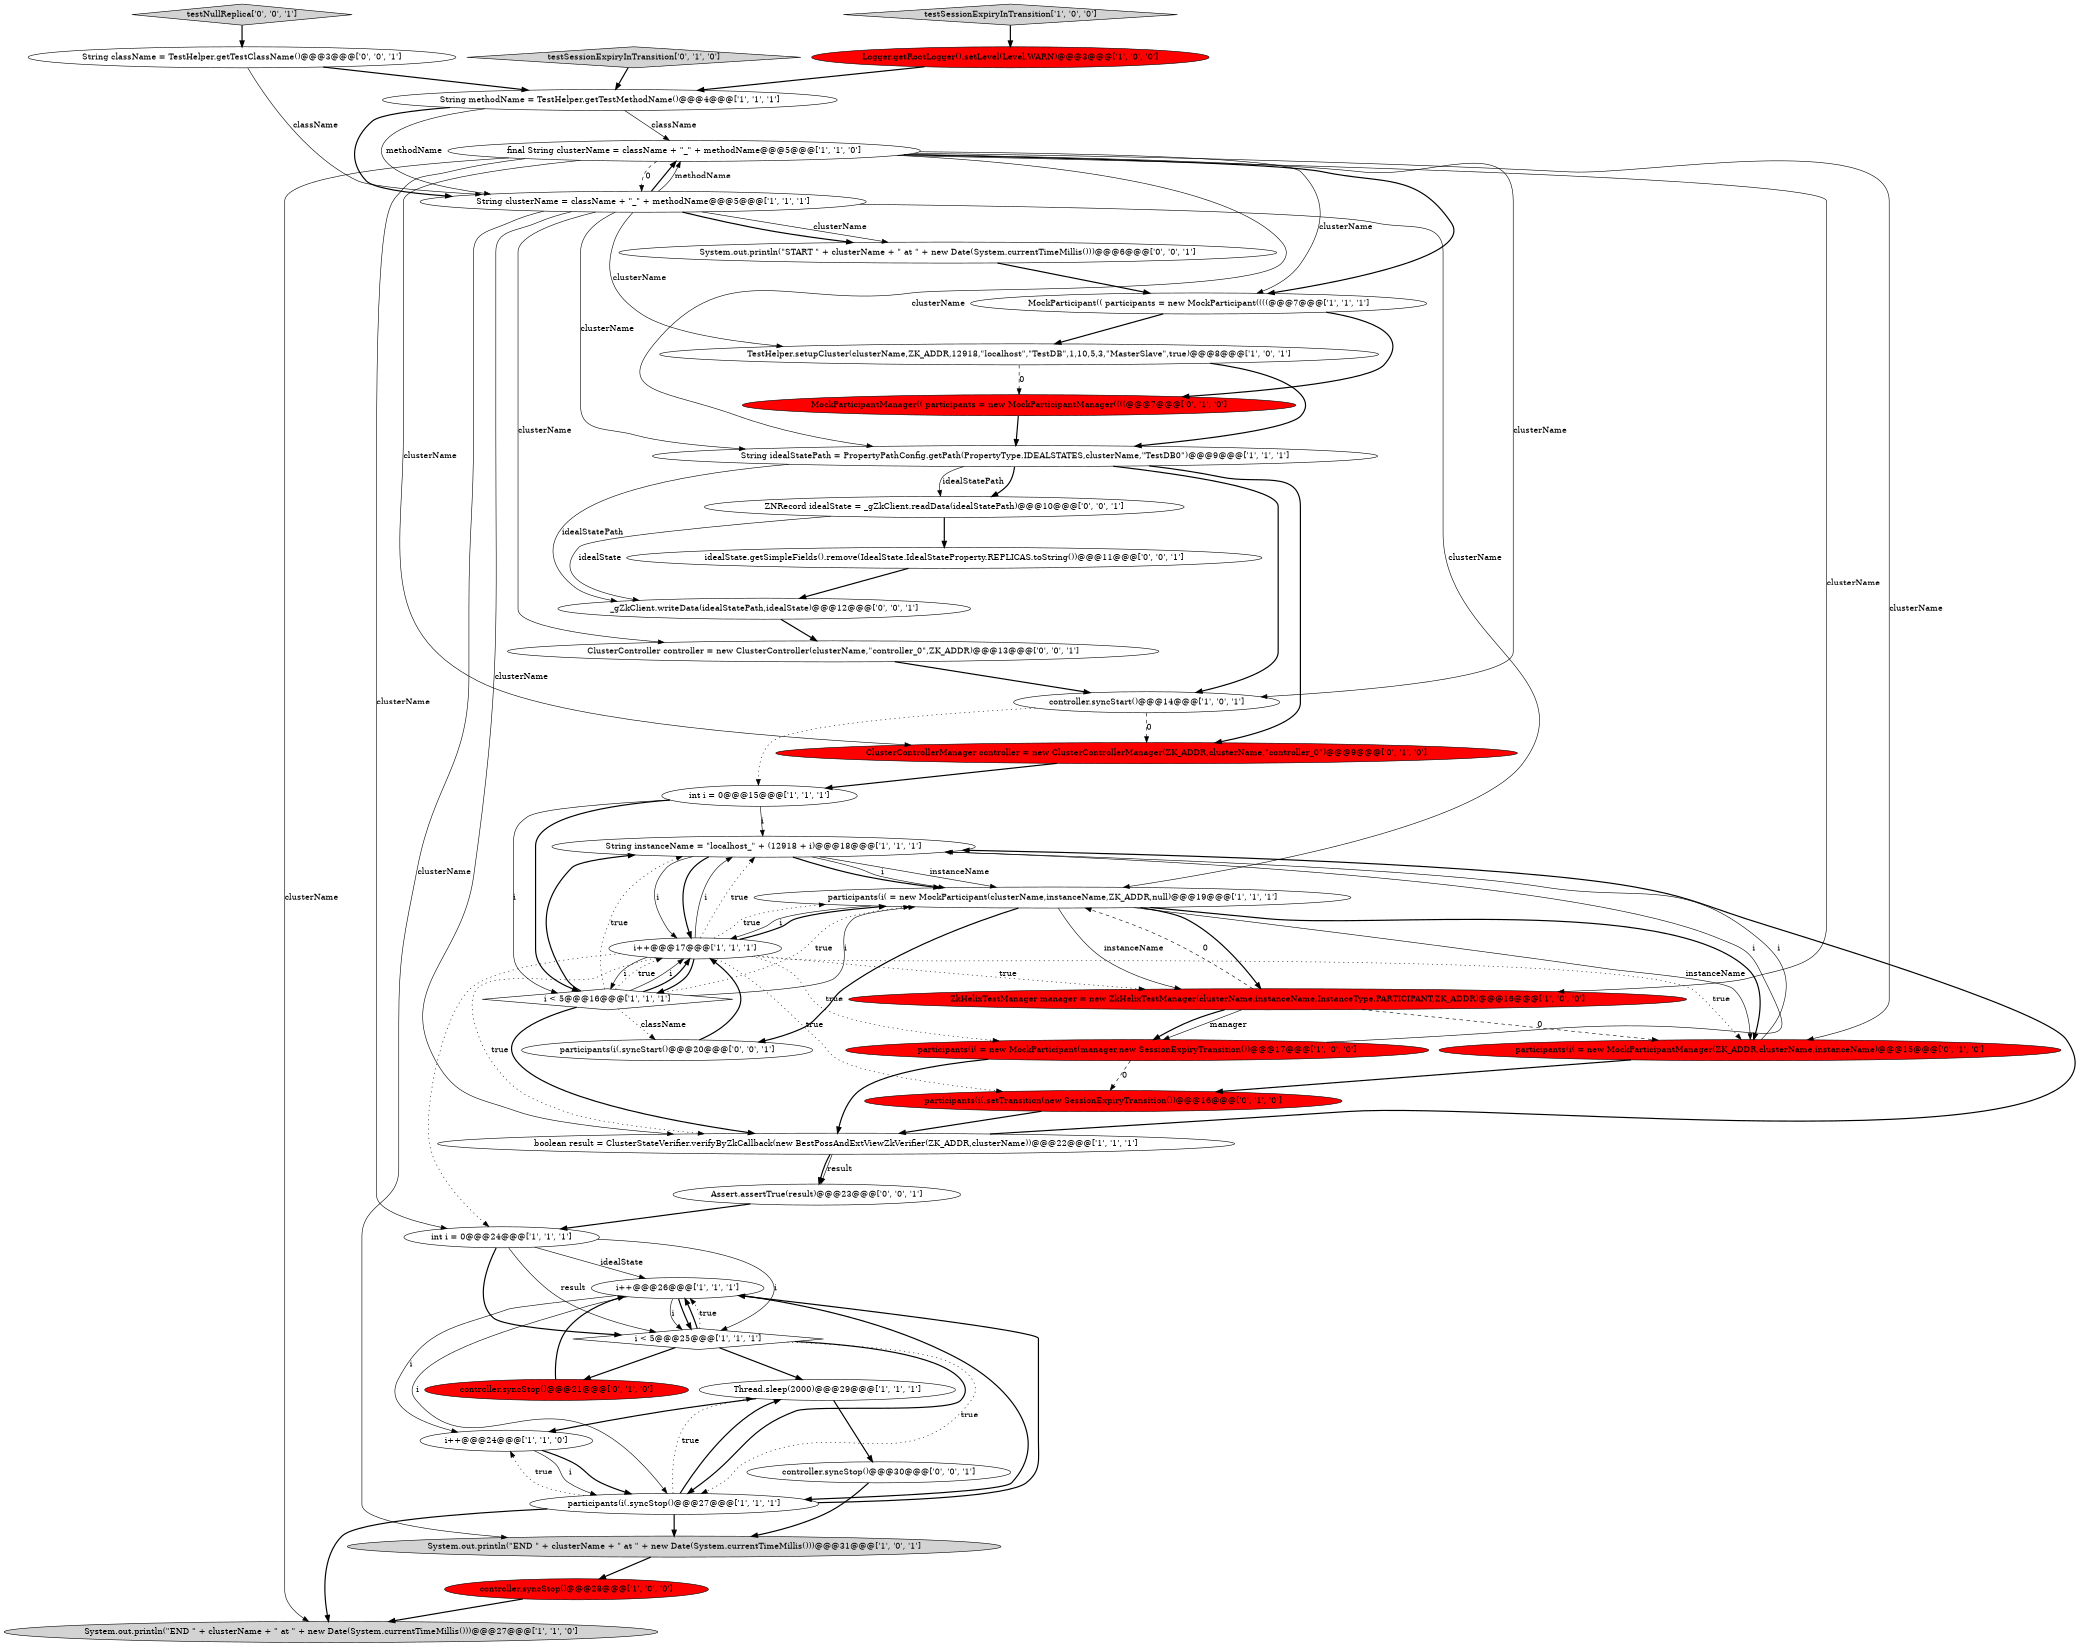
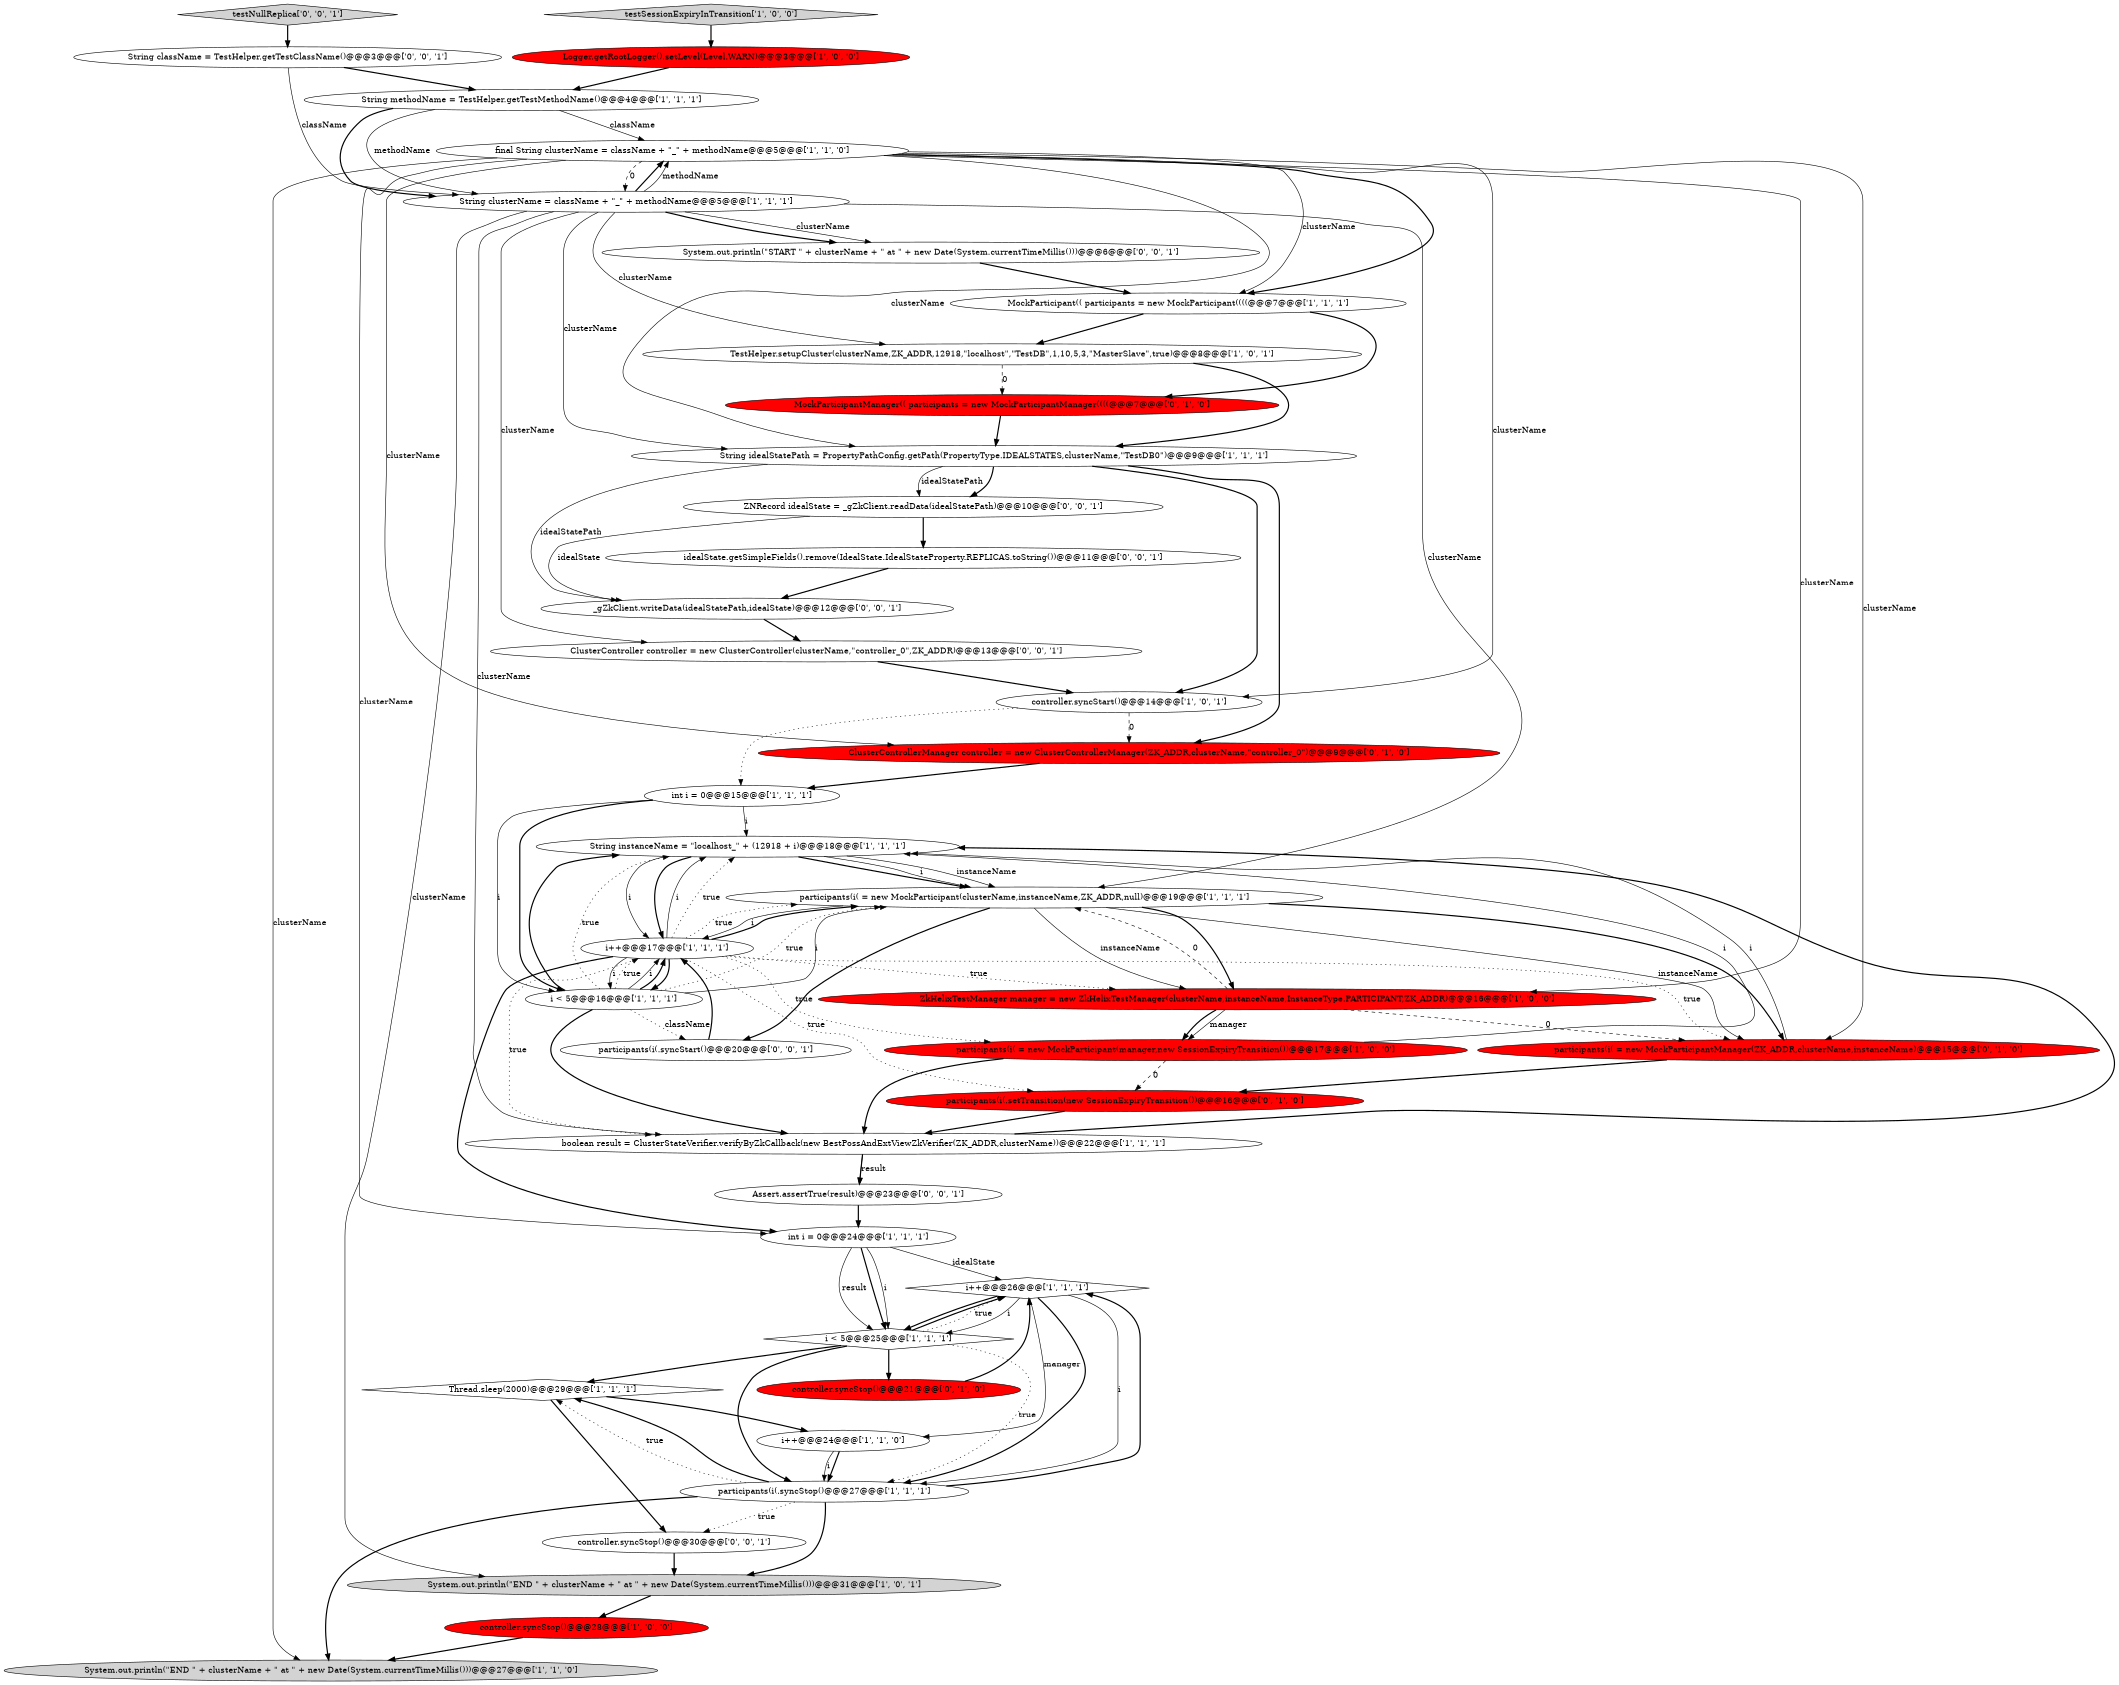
(634, 57) -> none
(608, 999) -> (614, 999)
(445, 1035) -> (474, 1166)
(678, 1288) -> (1027, 1288)
(411, 1364) -> (1062, 1364)
(827, 1390) -> (543, 1390)
(542, 1486) -> (752, 1516)
